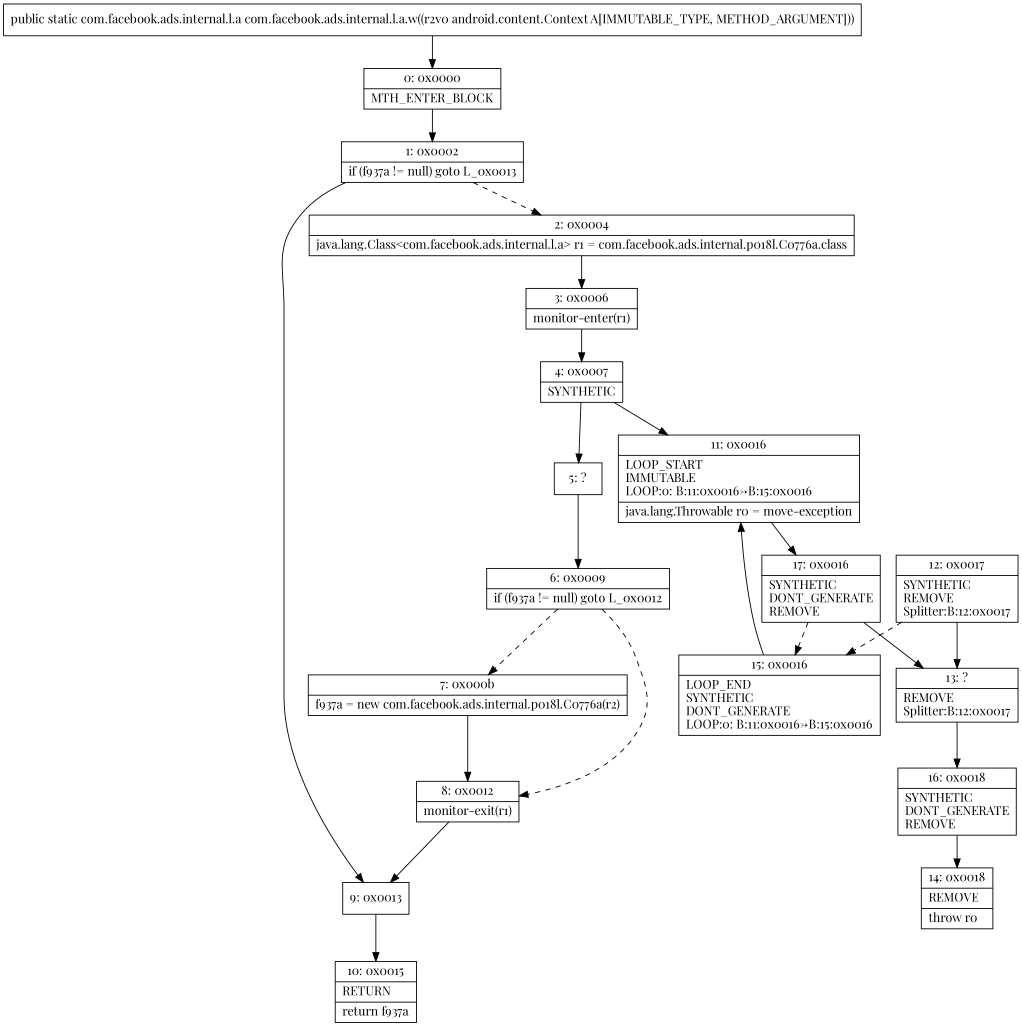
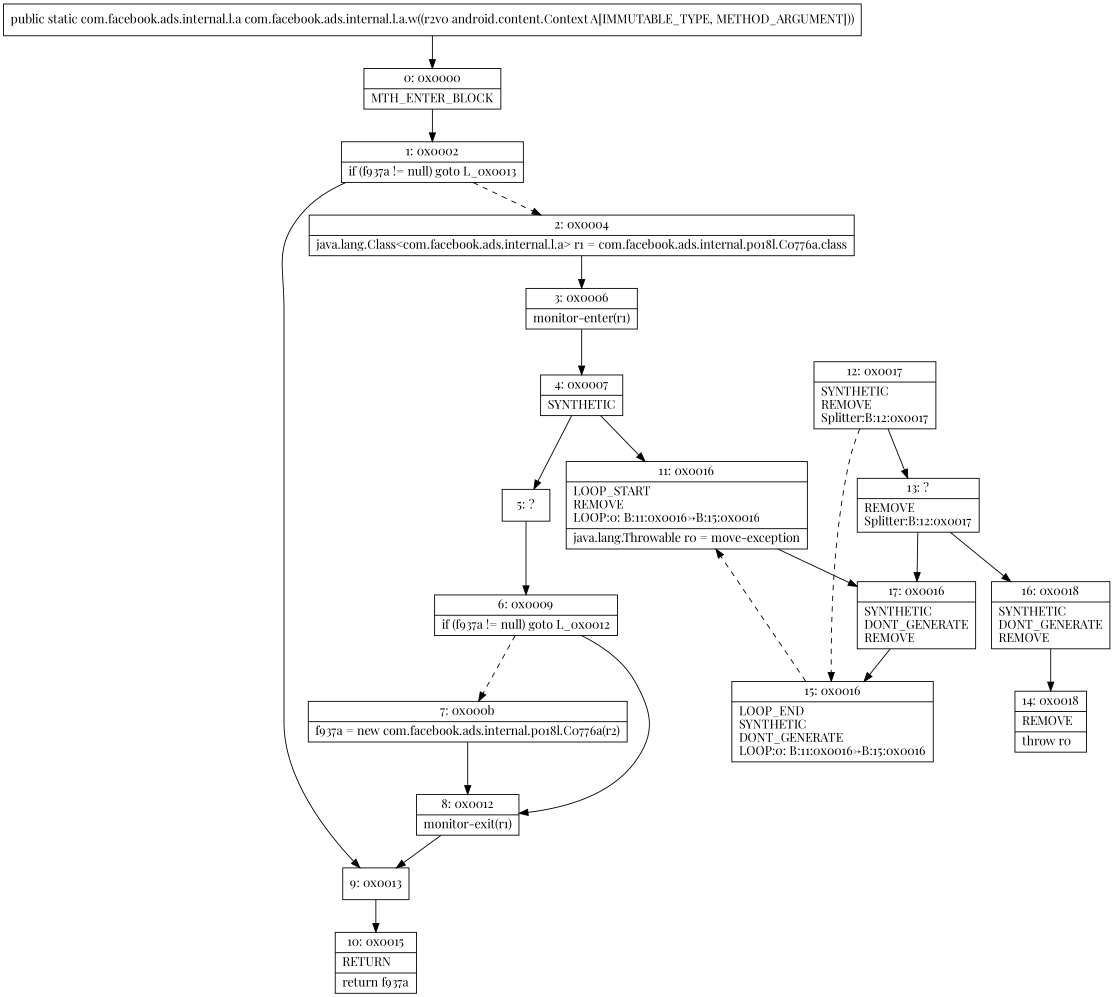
(661, 478) -> (599, 505)
(748, 594) -> (763, 619)
(803, 635) -> (880, 662)
(890, 643) -> (917, 552)
(639, 728) -> (644, 746)
